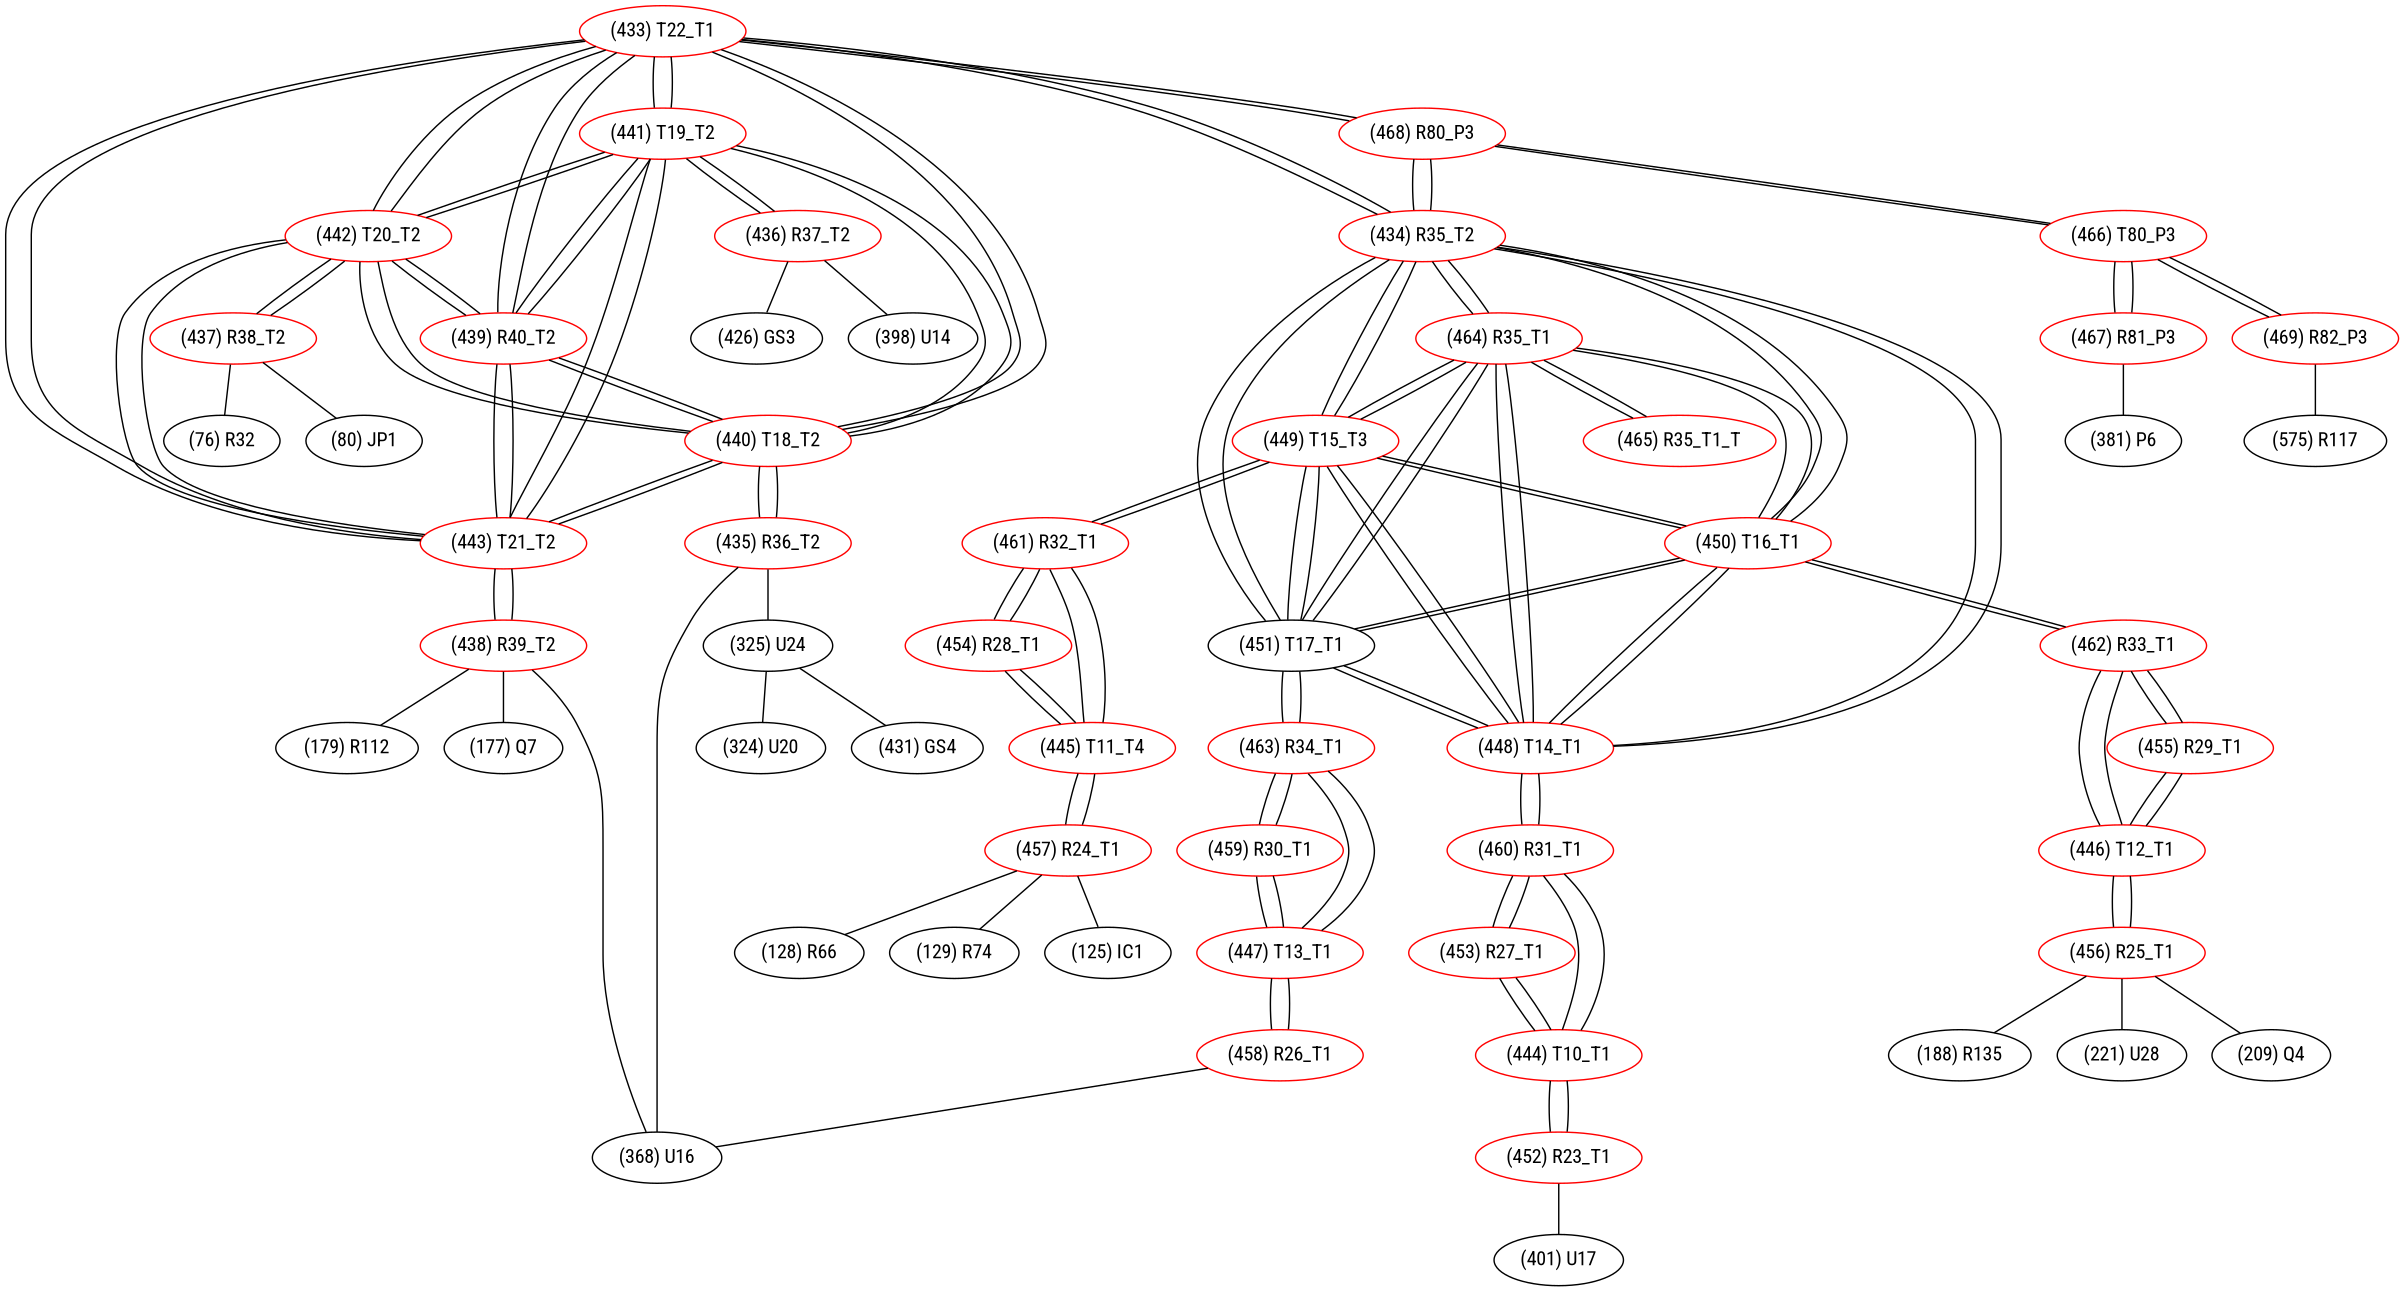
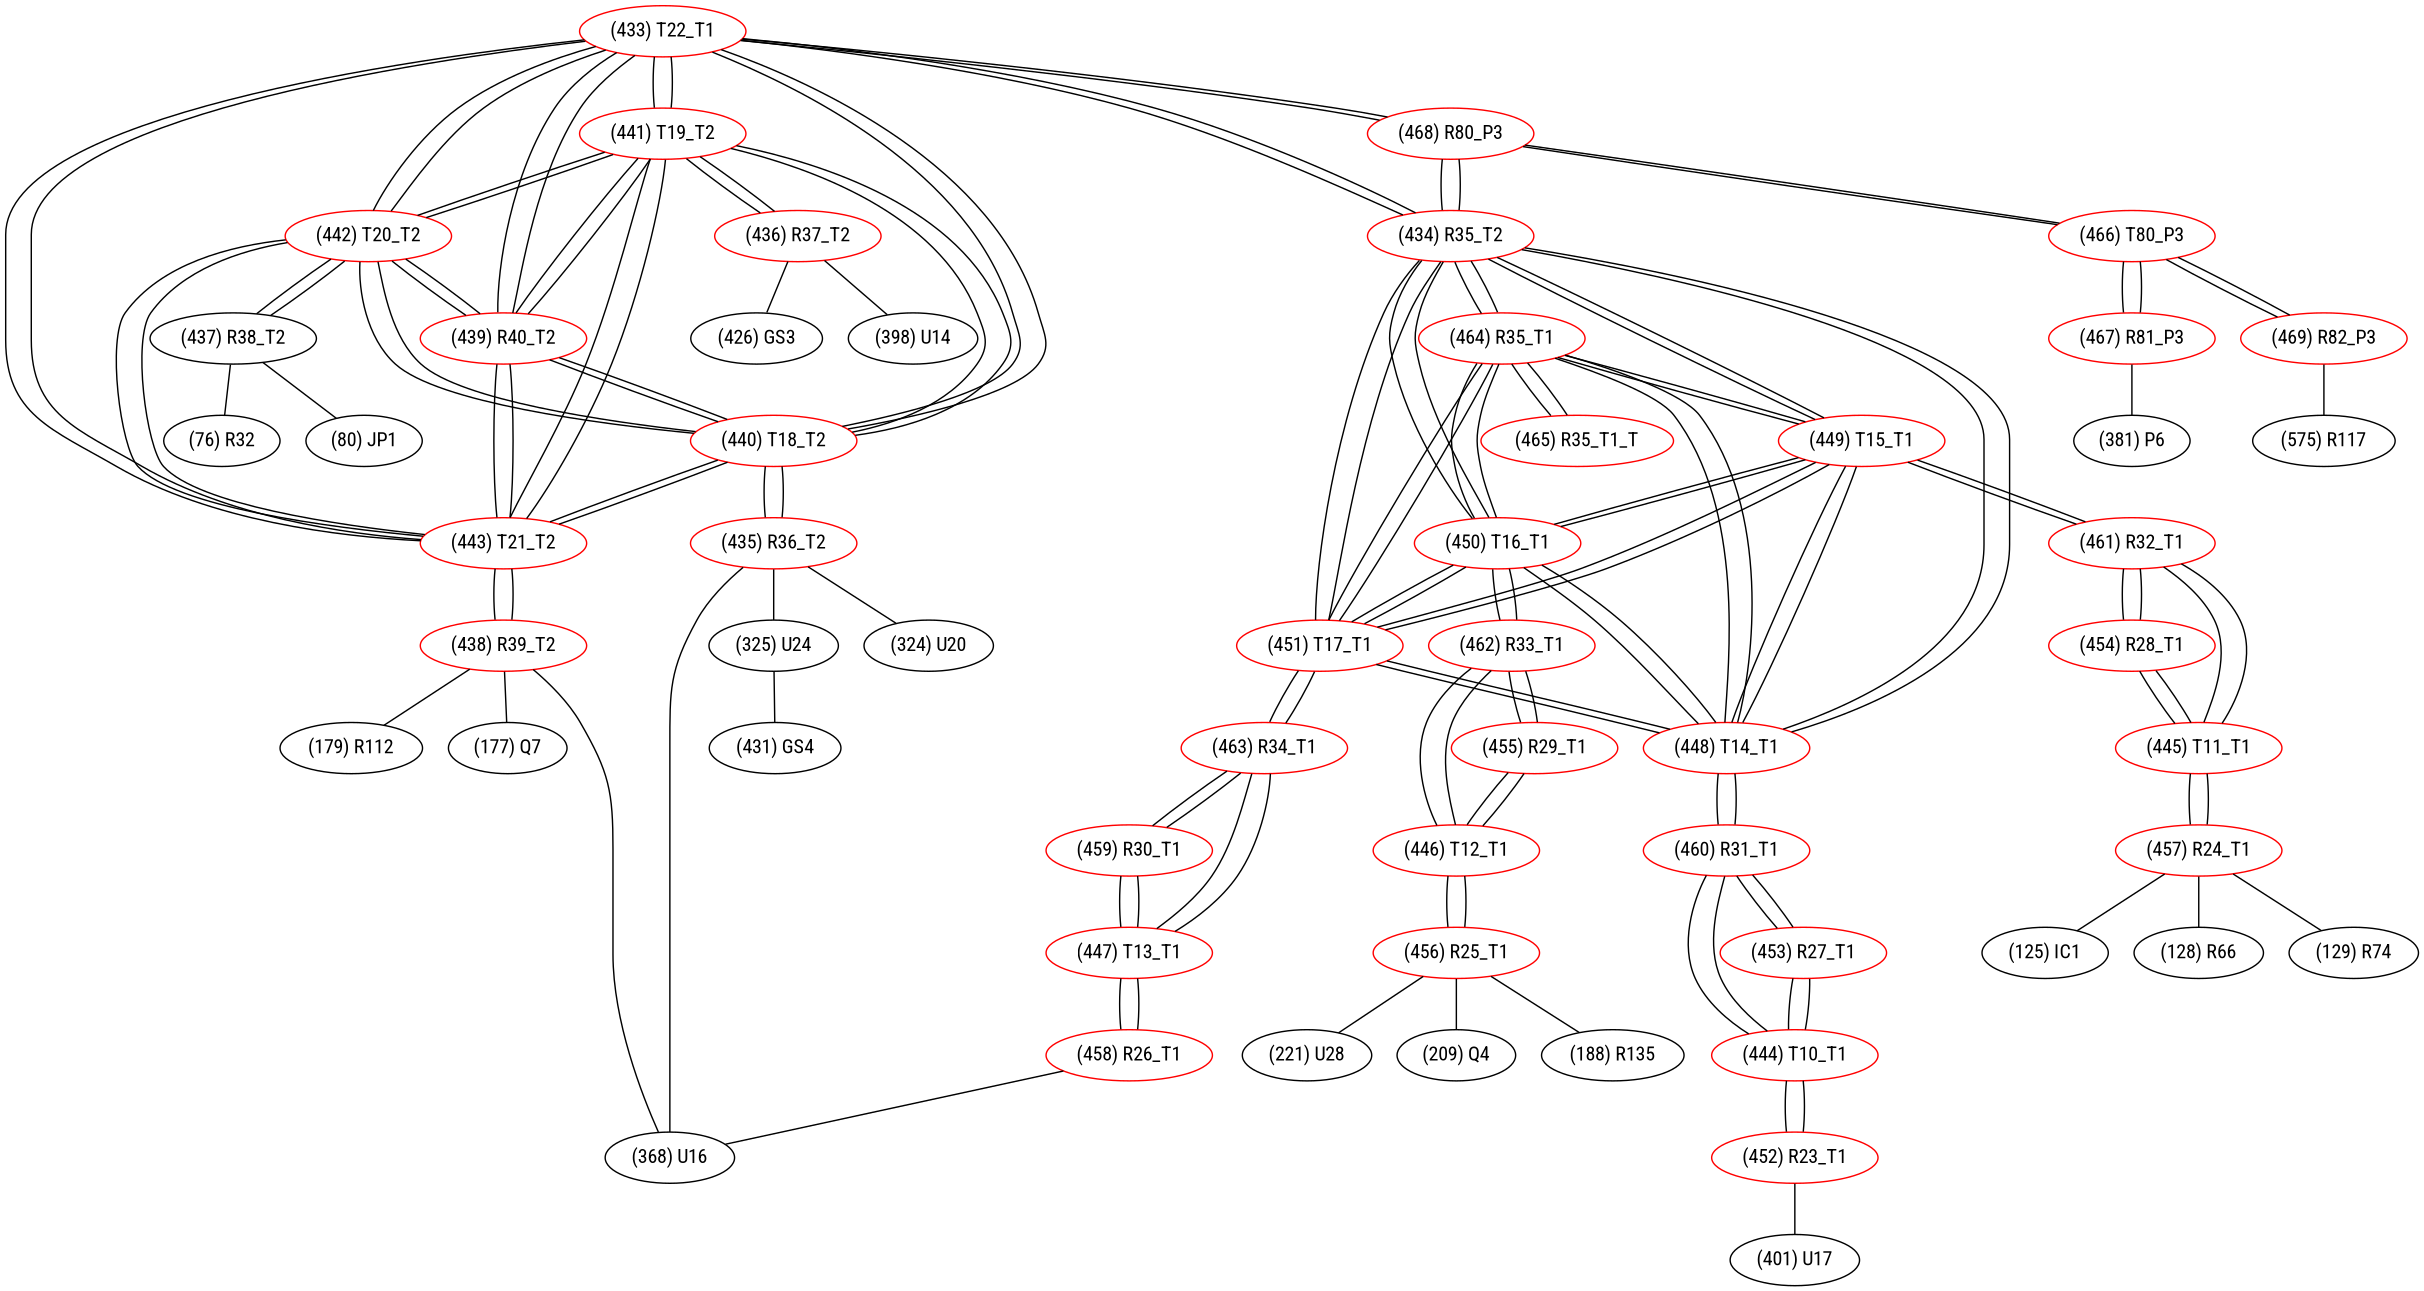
(233, 338) -> (233, 338)
(1316, 441) -> (1862, 441)
(1291, 646) -> (1320, 646)
(764, 697) -> (852, 595)
(1092, 748) -> (2199, 748)
